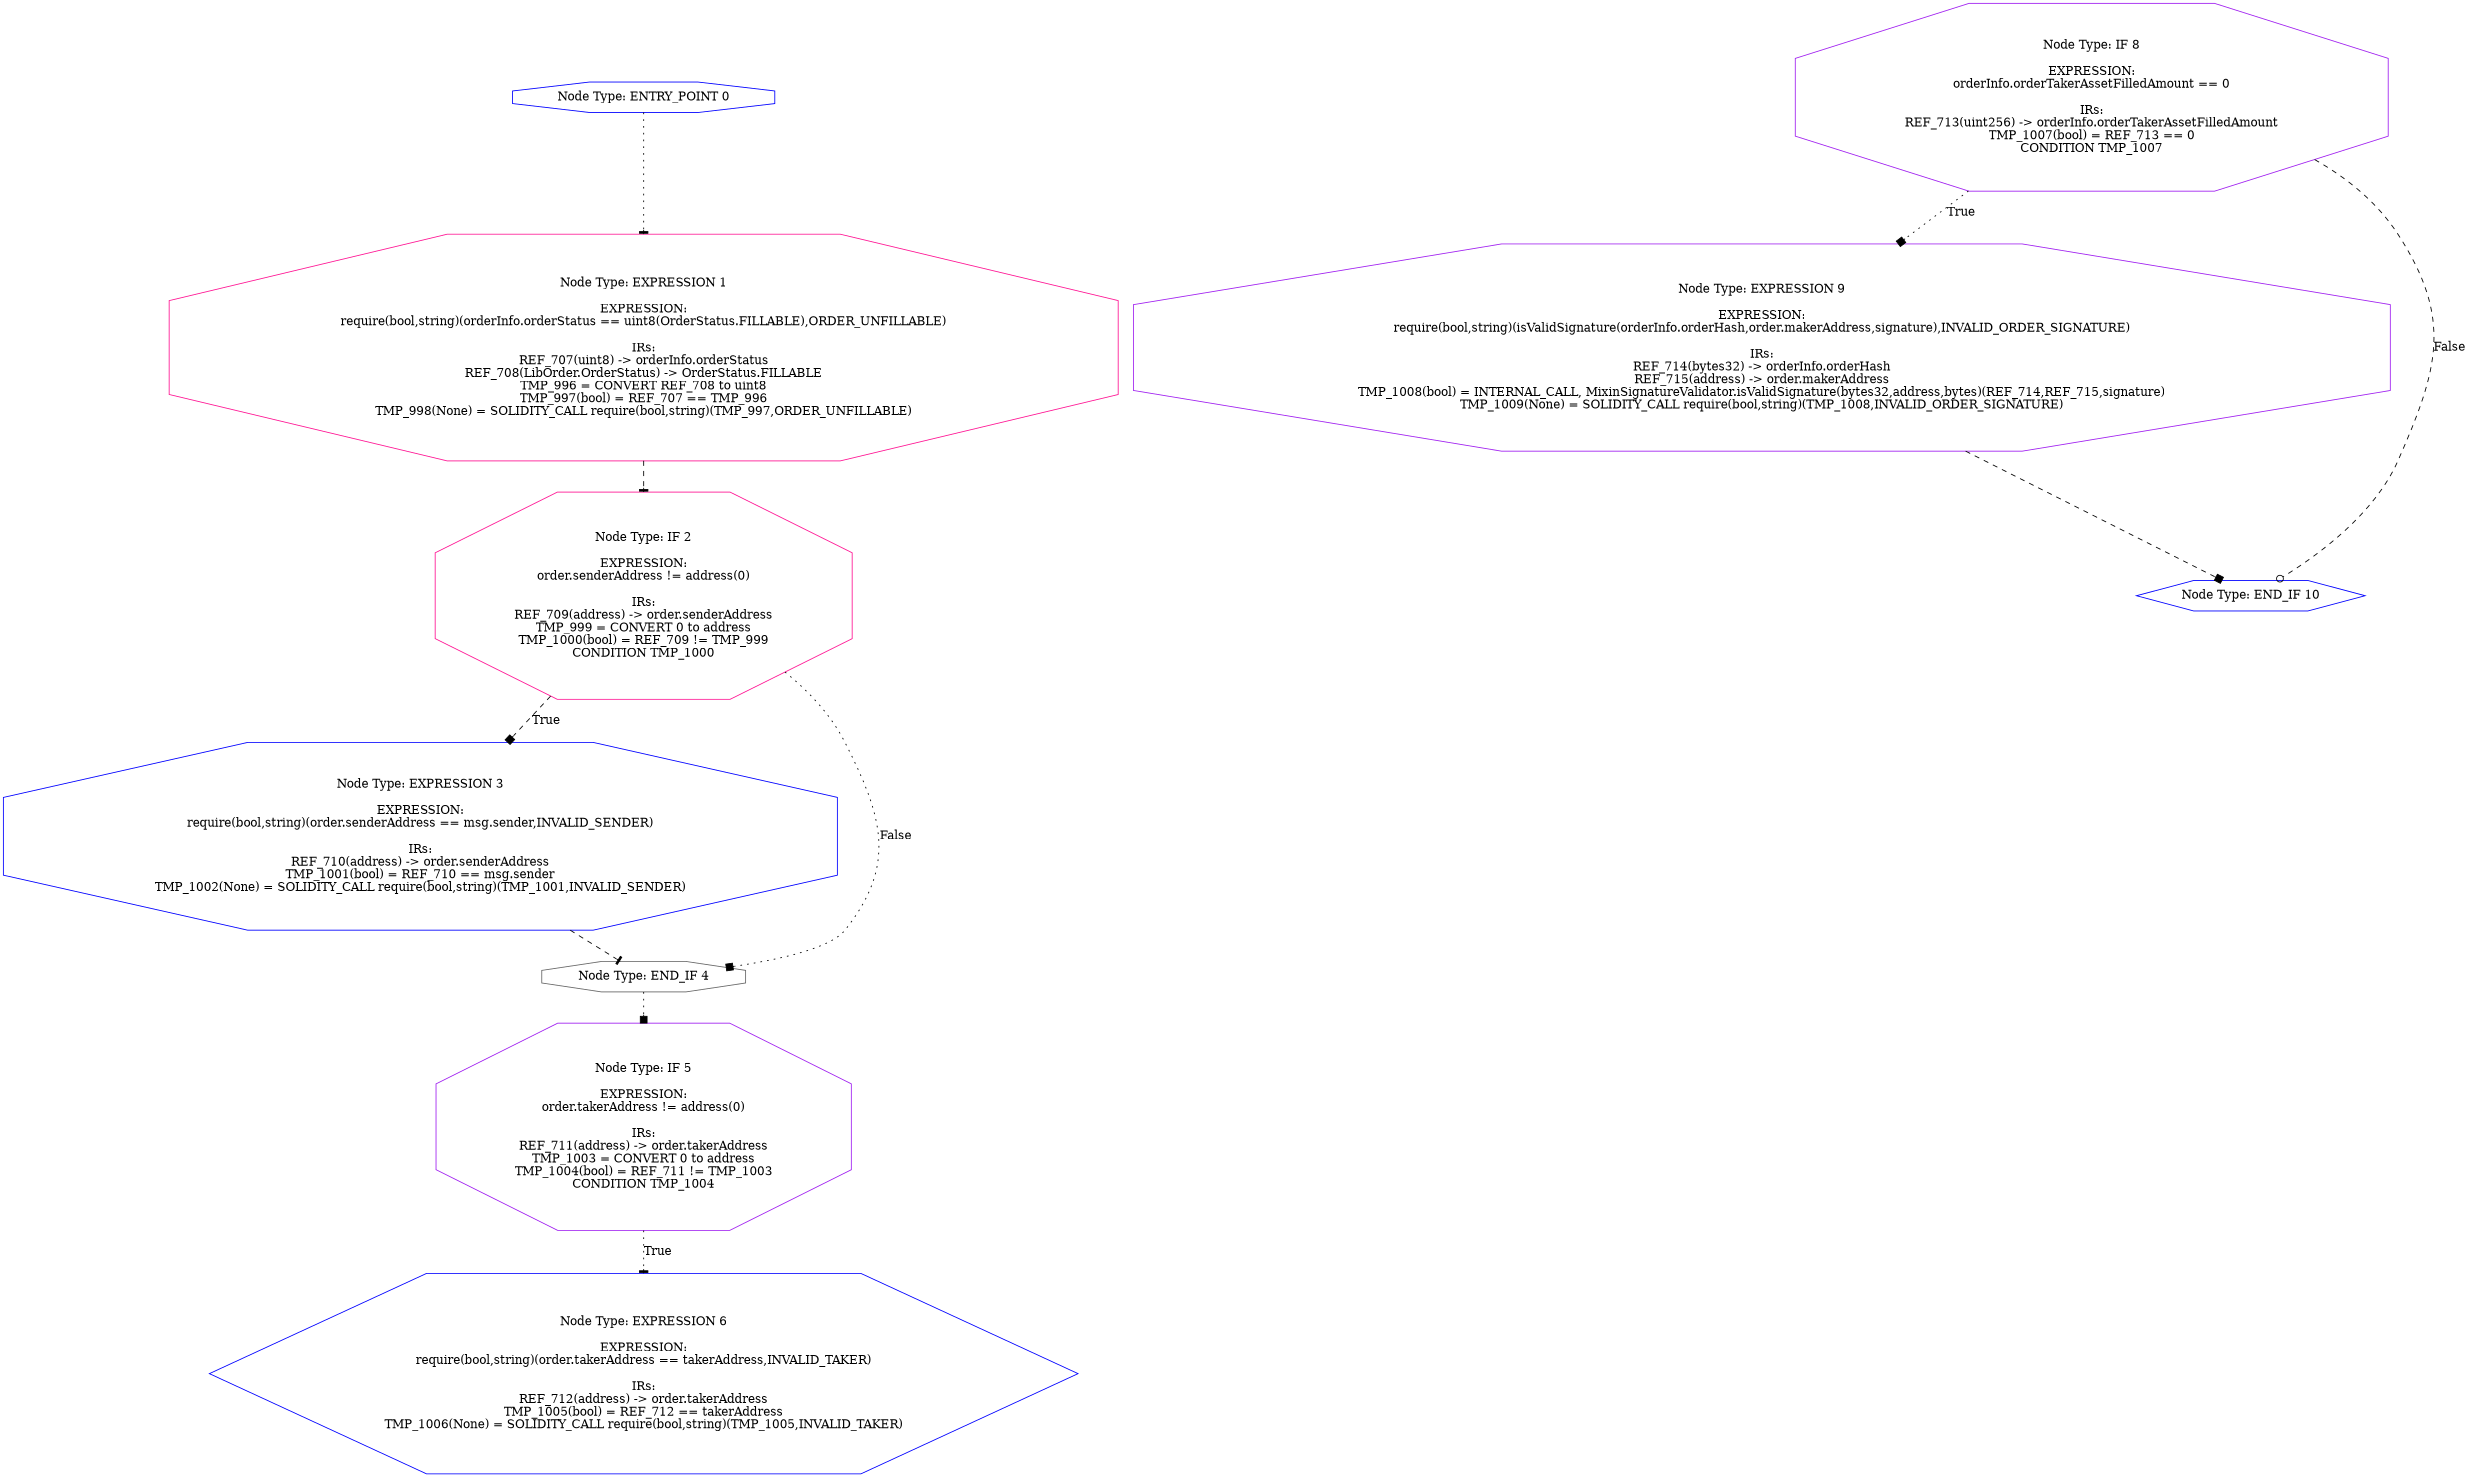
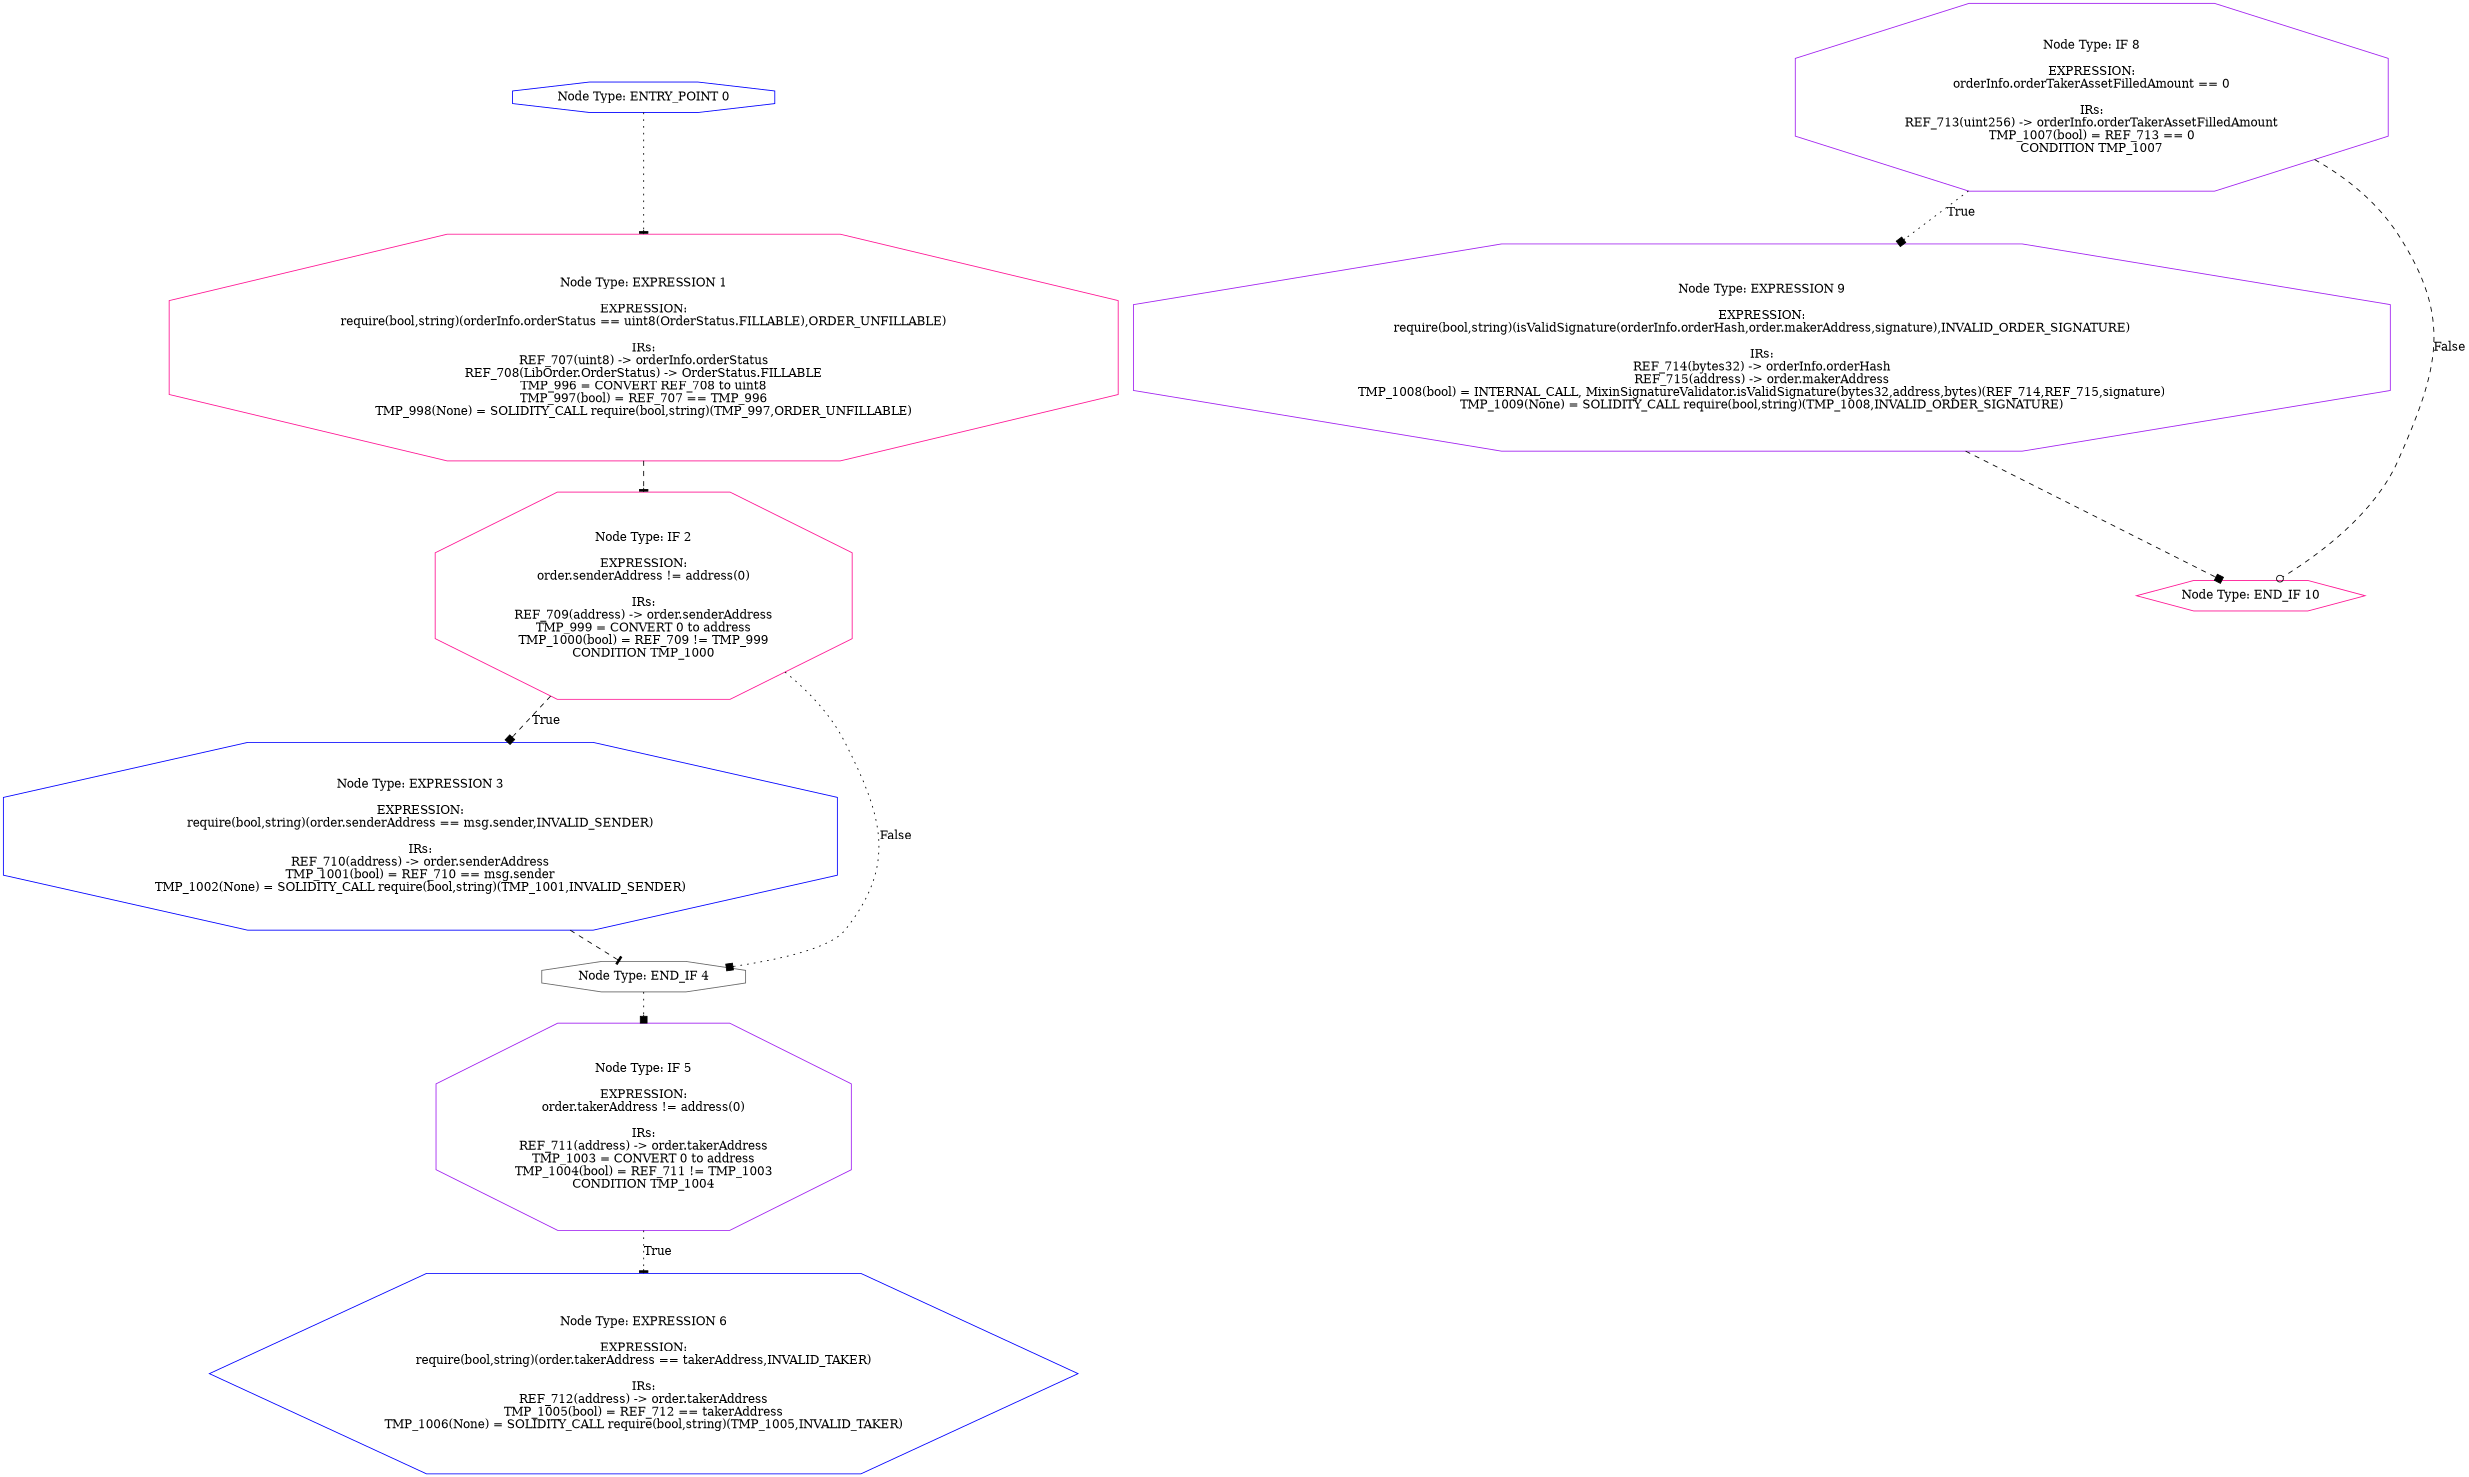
(2251, 596) -> (2251, 596)
